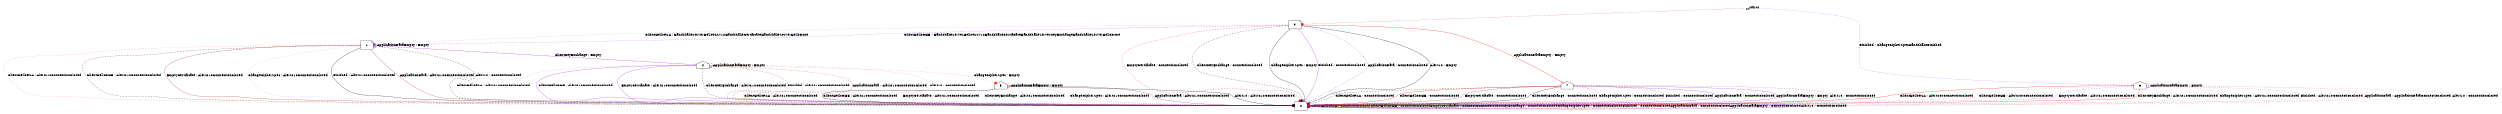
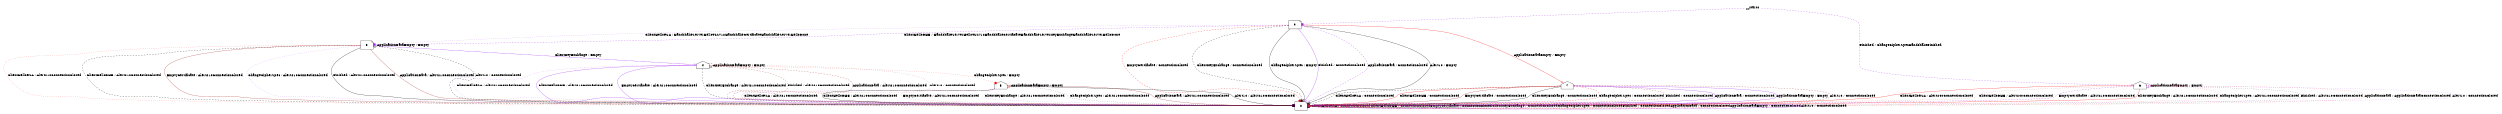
(1524, 16) -> (1524, 16)
(367, 45) -> (367, 45)
